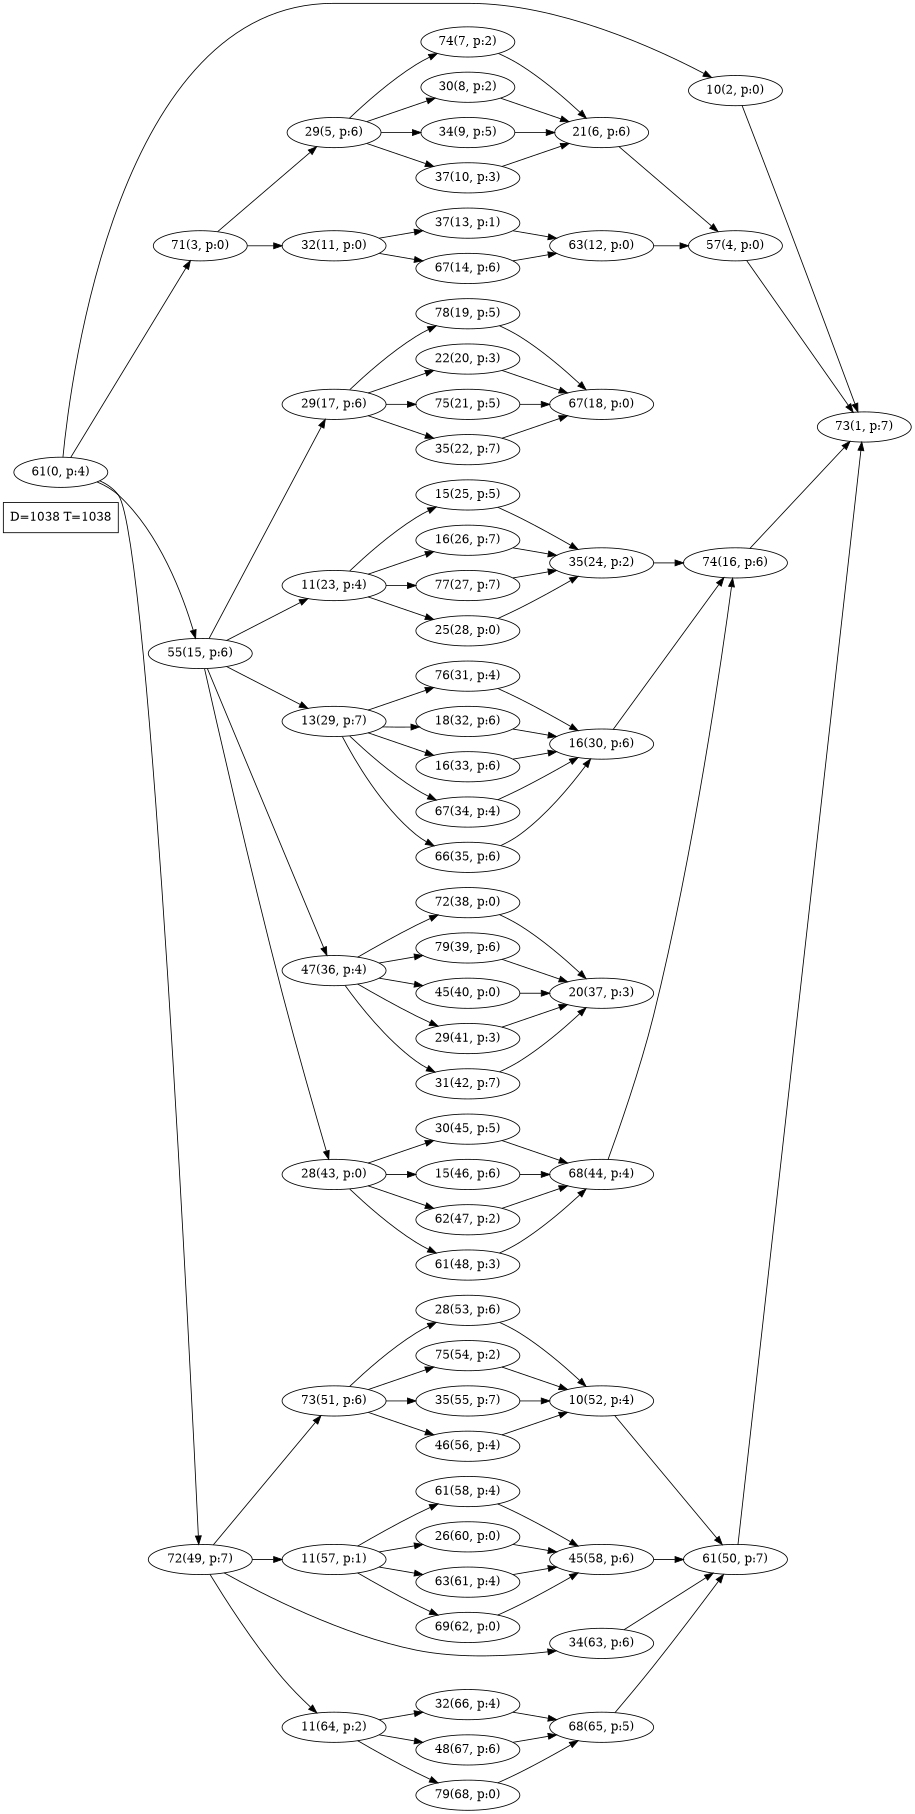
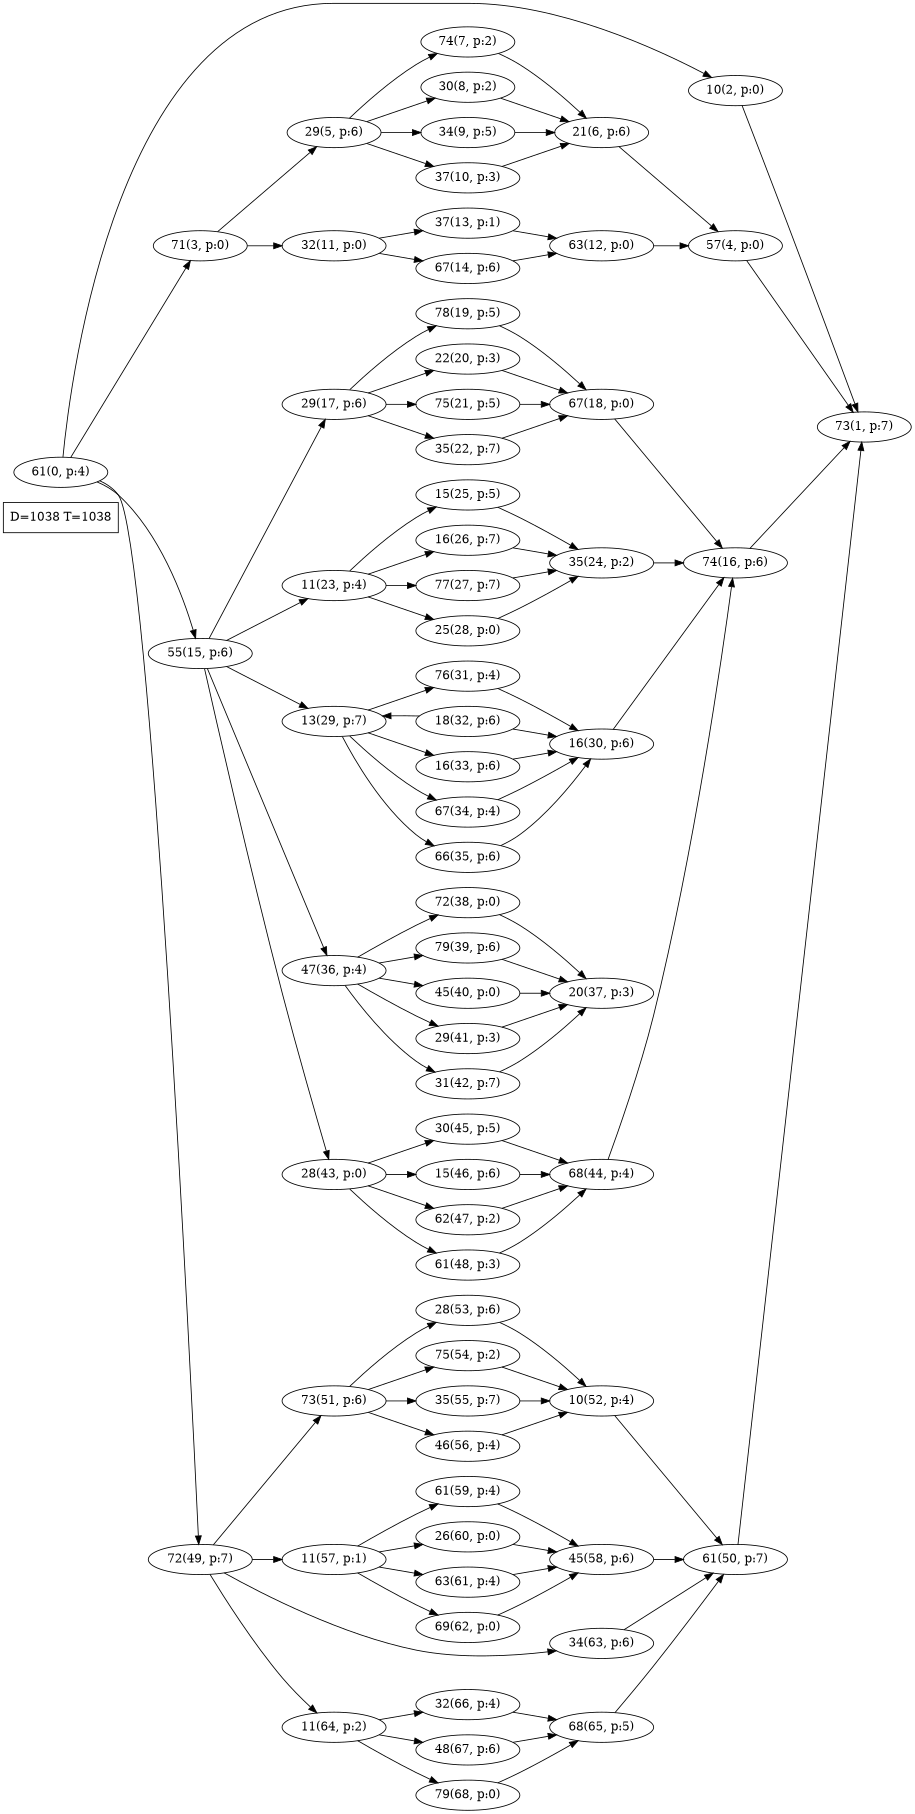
none -> (666, 480)
(397, 727) -> (405, 716)
(468, 1492) -> (468, 1492)
